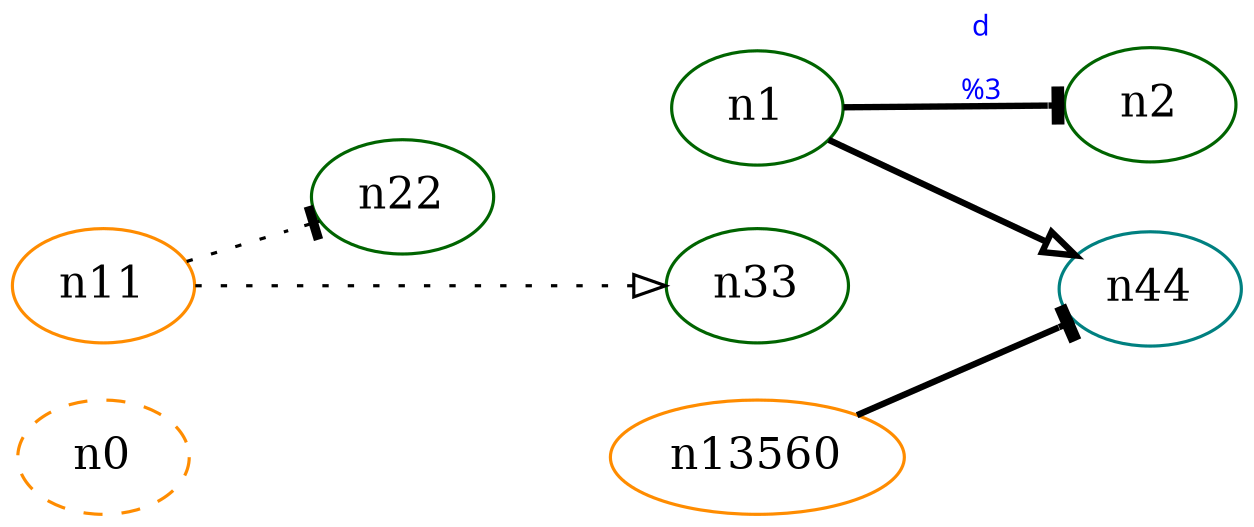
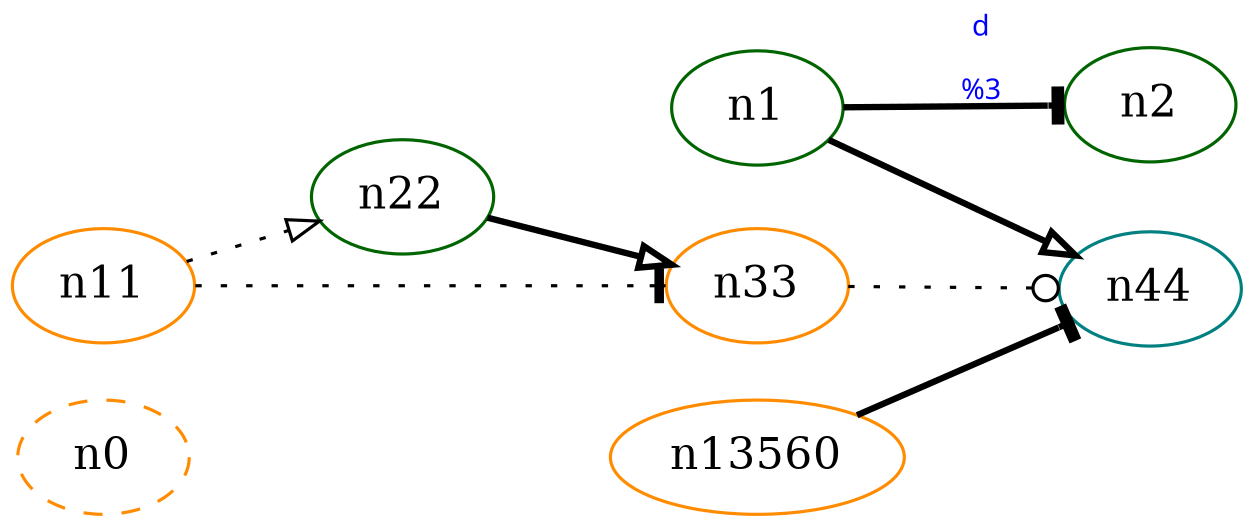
none -> (564, 237)
(237, 246) -> (237, 246)
(422, 286) -> (422, 286)
(757, 286) -> (757, 286)
none -> (940, 287)
